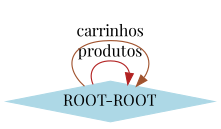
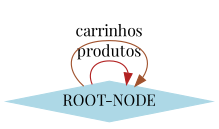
(110, 102) -> (109, 102)
